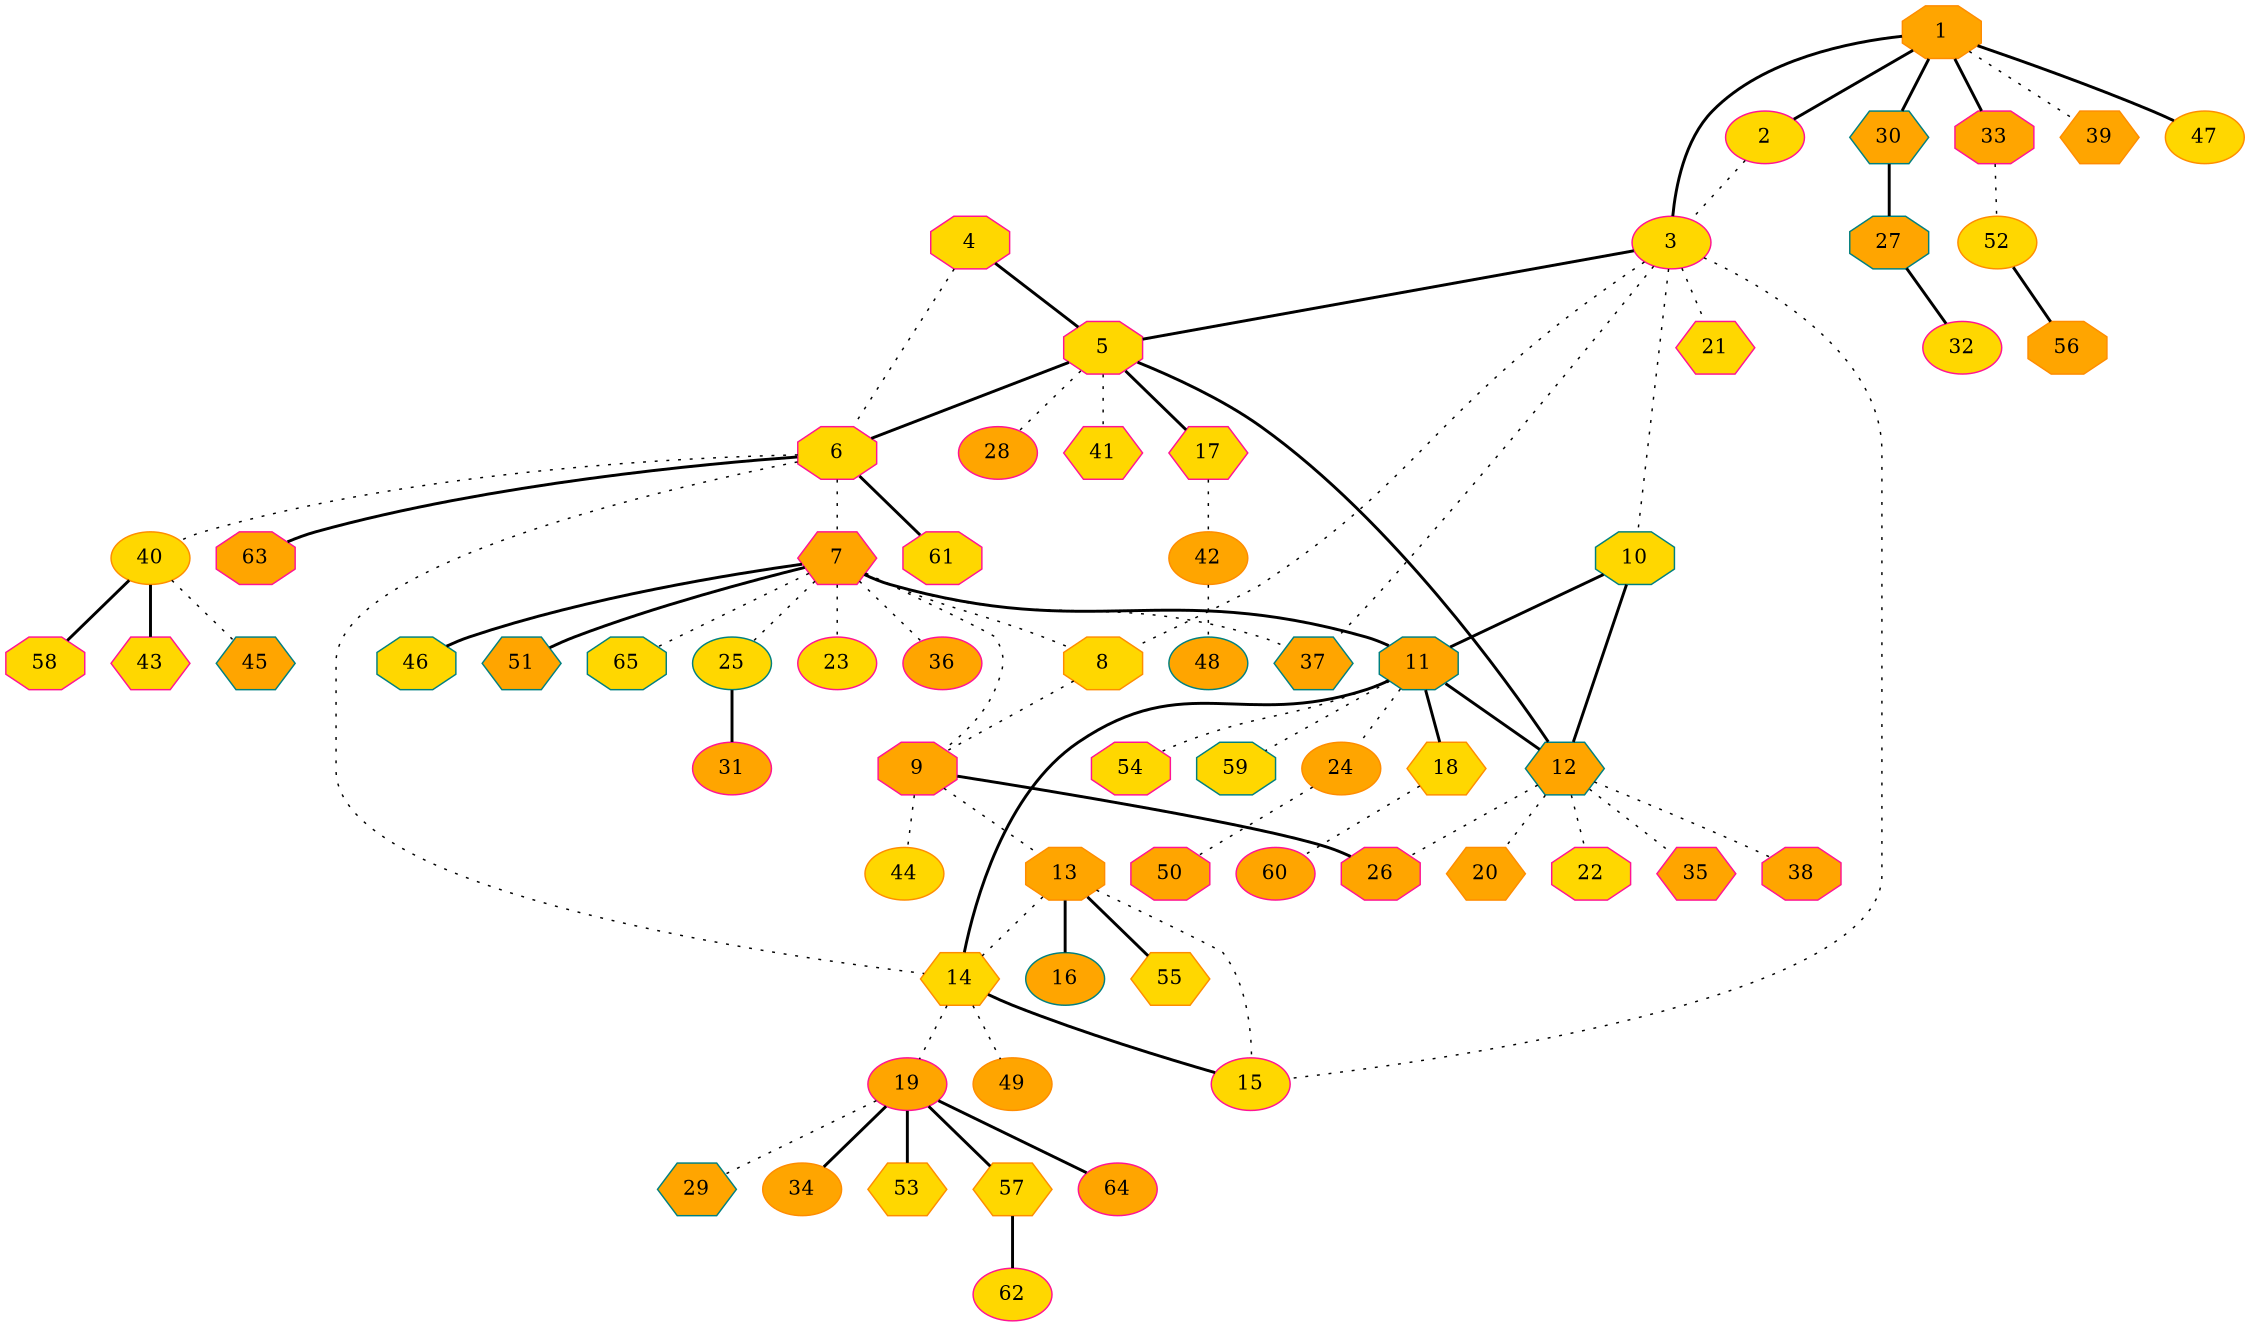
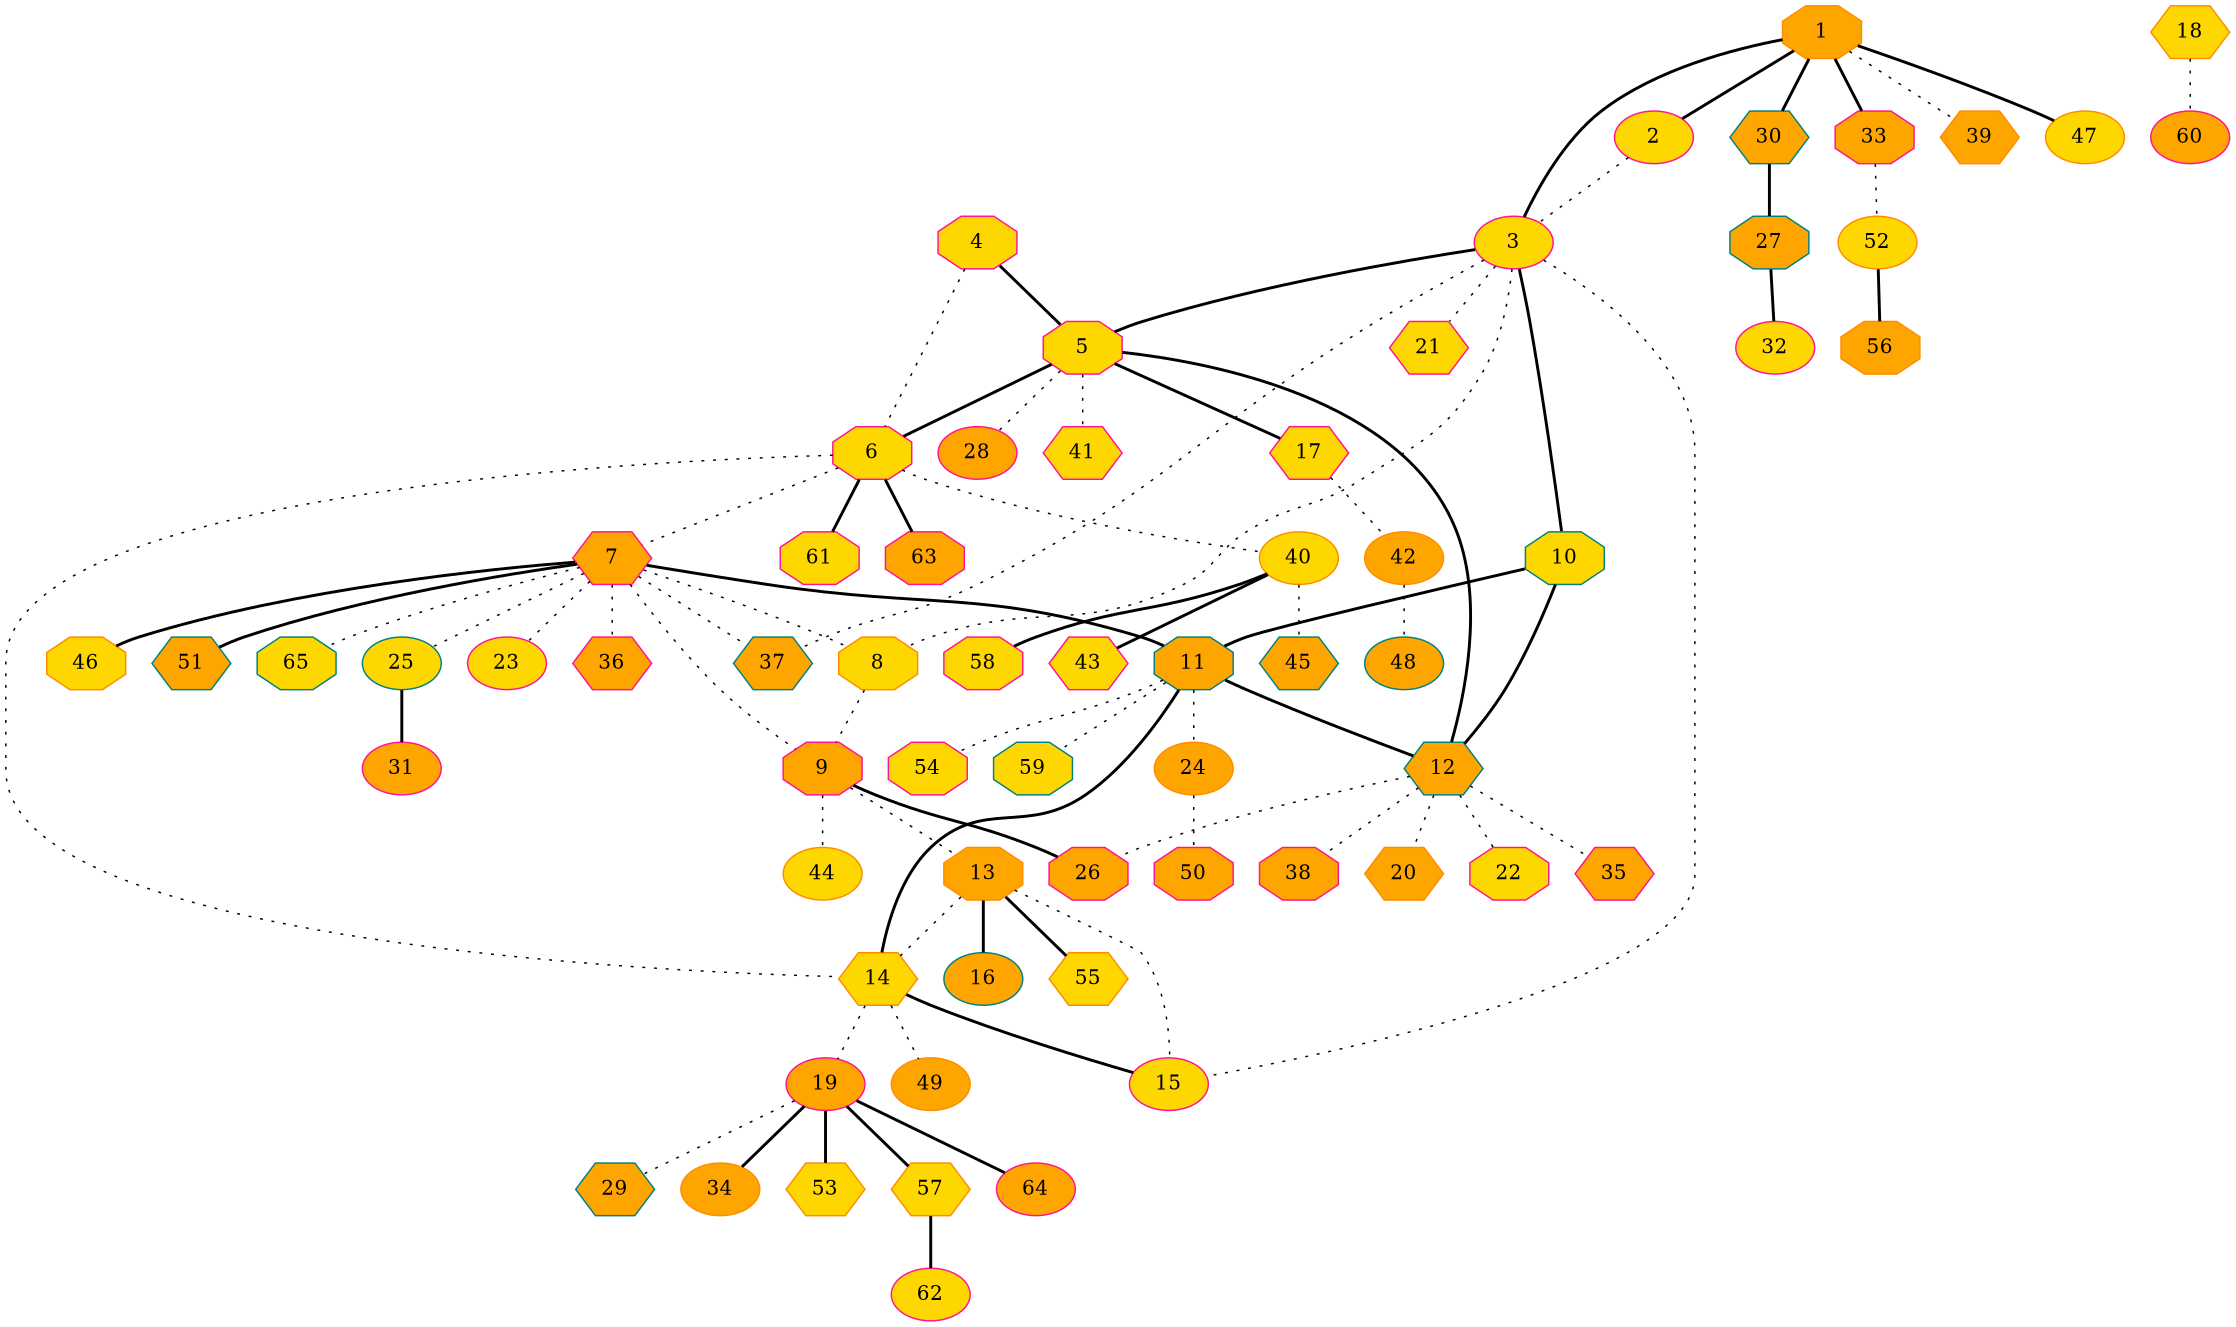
(1653, 400) -> (1543, 400)
(416, 663) -> (86, 663)
(942, 663) -> (612, 663)
(1433, 716) -> none
